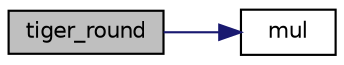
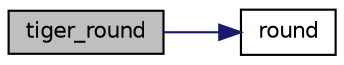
(288, 32) -> (288, 32)
